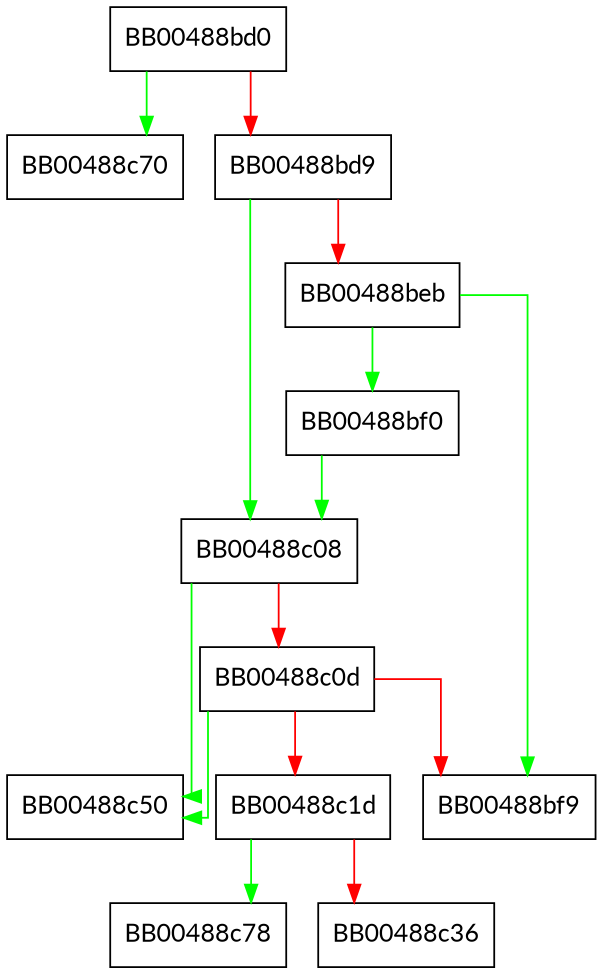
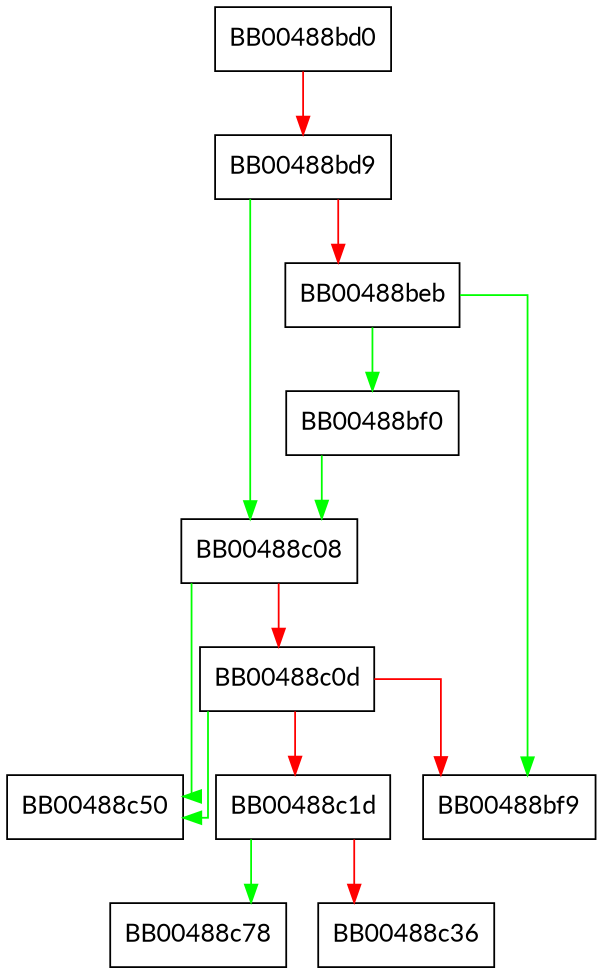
(95, 167) -> none
